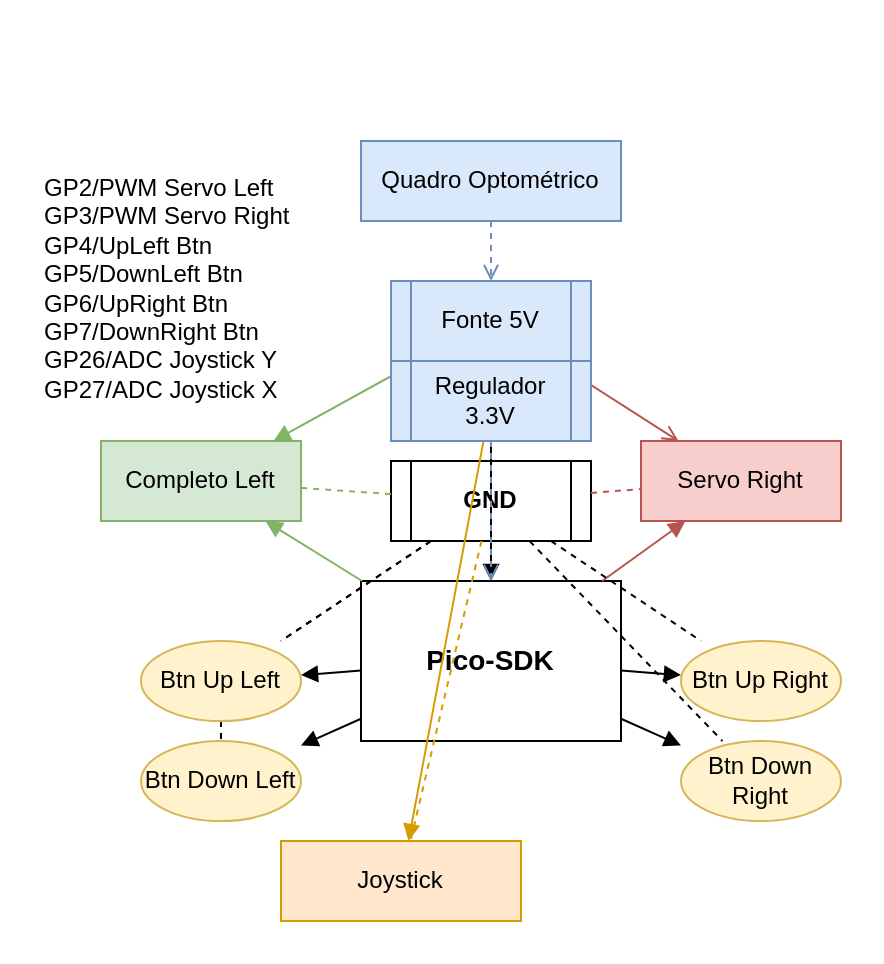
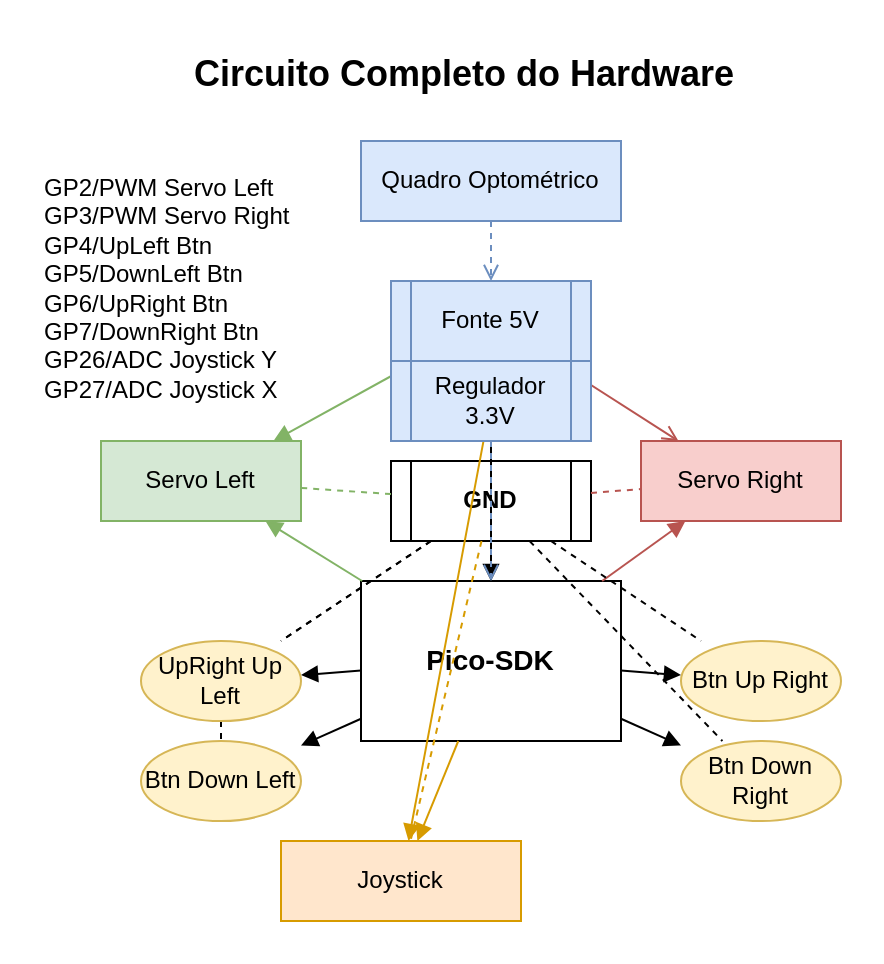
none -> (491, 81)
(201, 481) -> (201, 481)
(221, 681) -> (221, 681)
none -> (441, 783)
